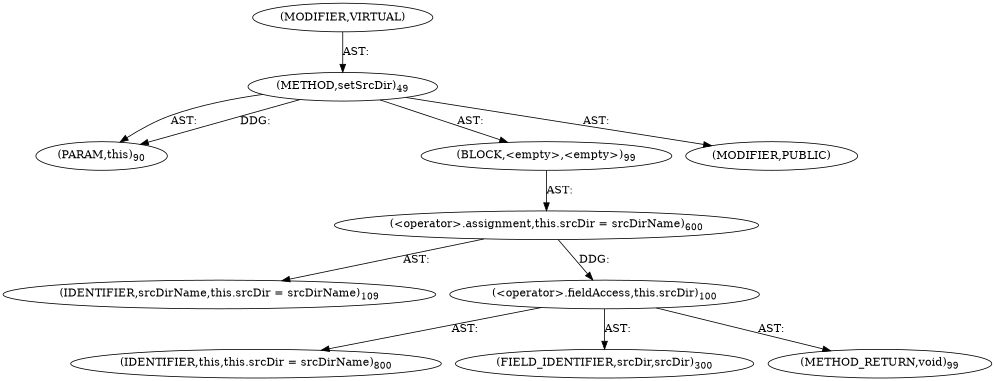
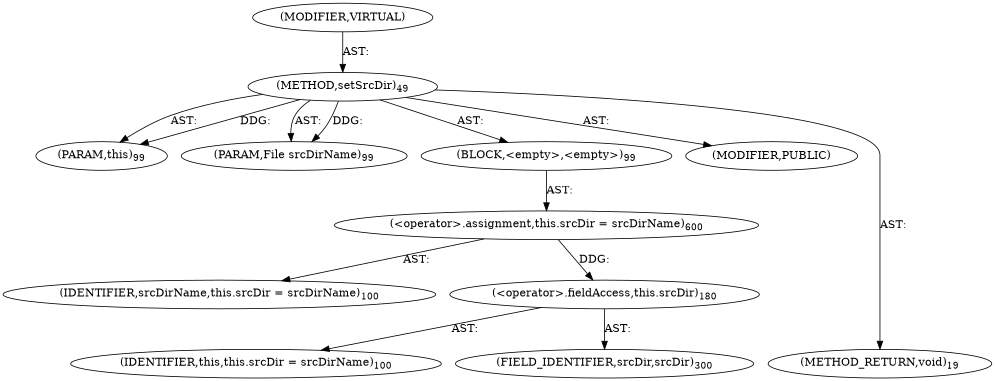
(139, 155) -> (139, 155)
none -> (294, 156)
(370, 293) -> (370, 293)
(708, 293) -> (708, 293)
(740, 328) -> (755, 113)
(383, 363) -> (383, 363)
(953, 363) -> (953, 363)
